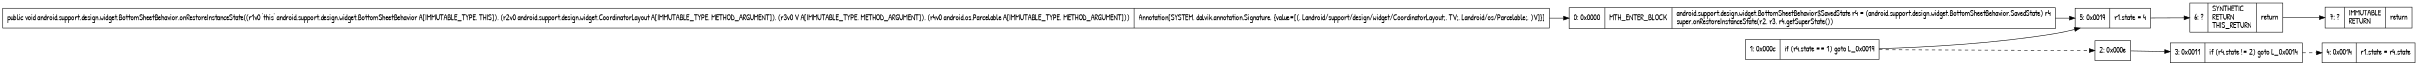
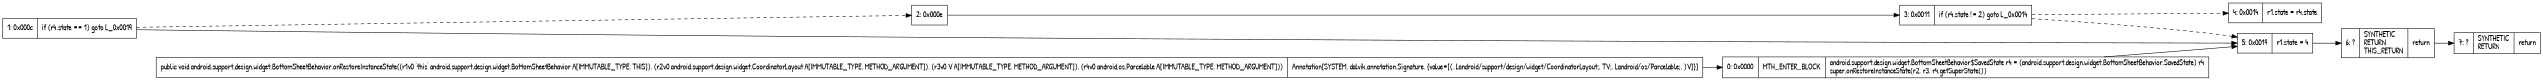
(2365, 13) -> (2494, 39)
none -> (2132, 26)
